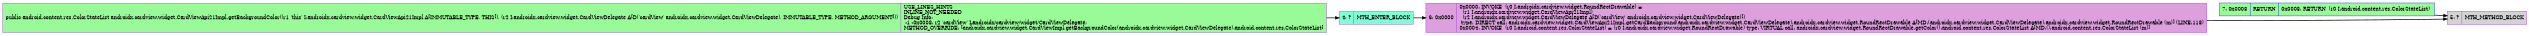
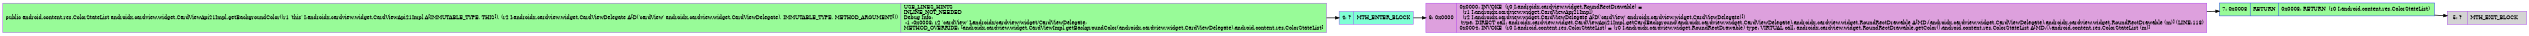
(2494, 18) -> (2494, 18)
(2325, 20) -> (2211, 11)
